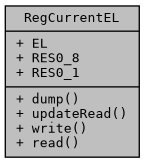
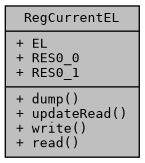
(48, 58) -> (48, 58)
